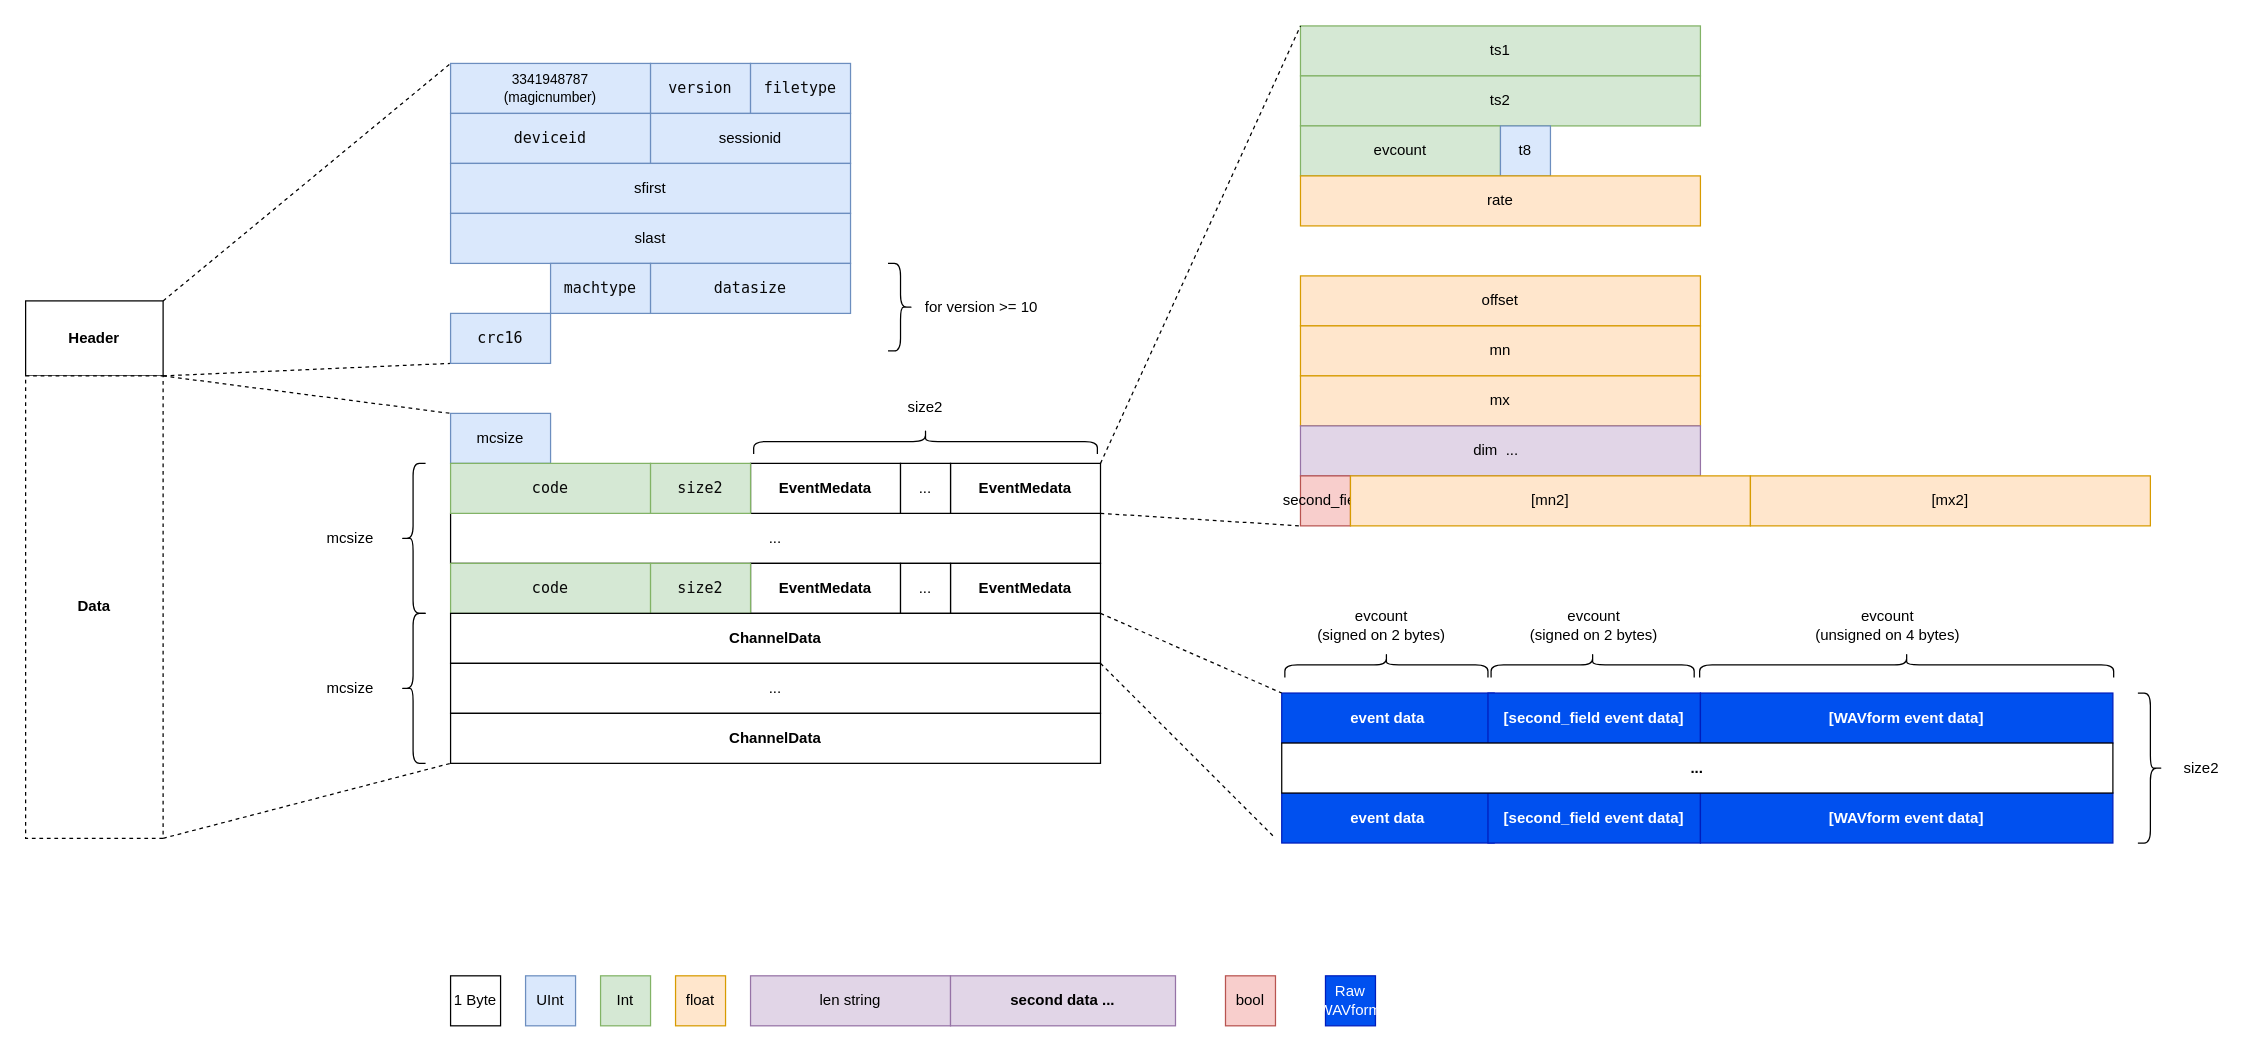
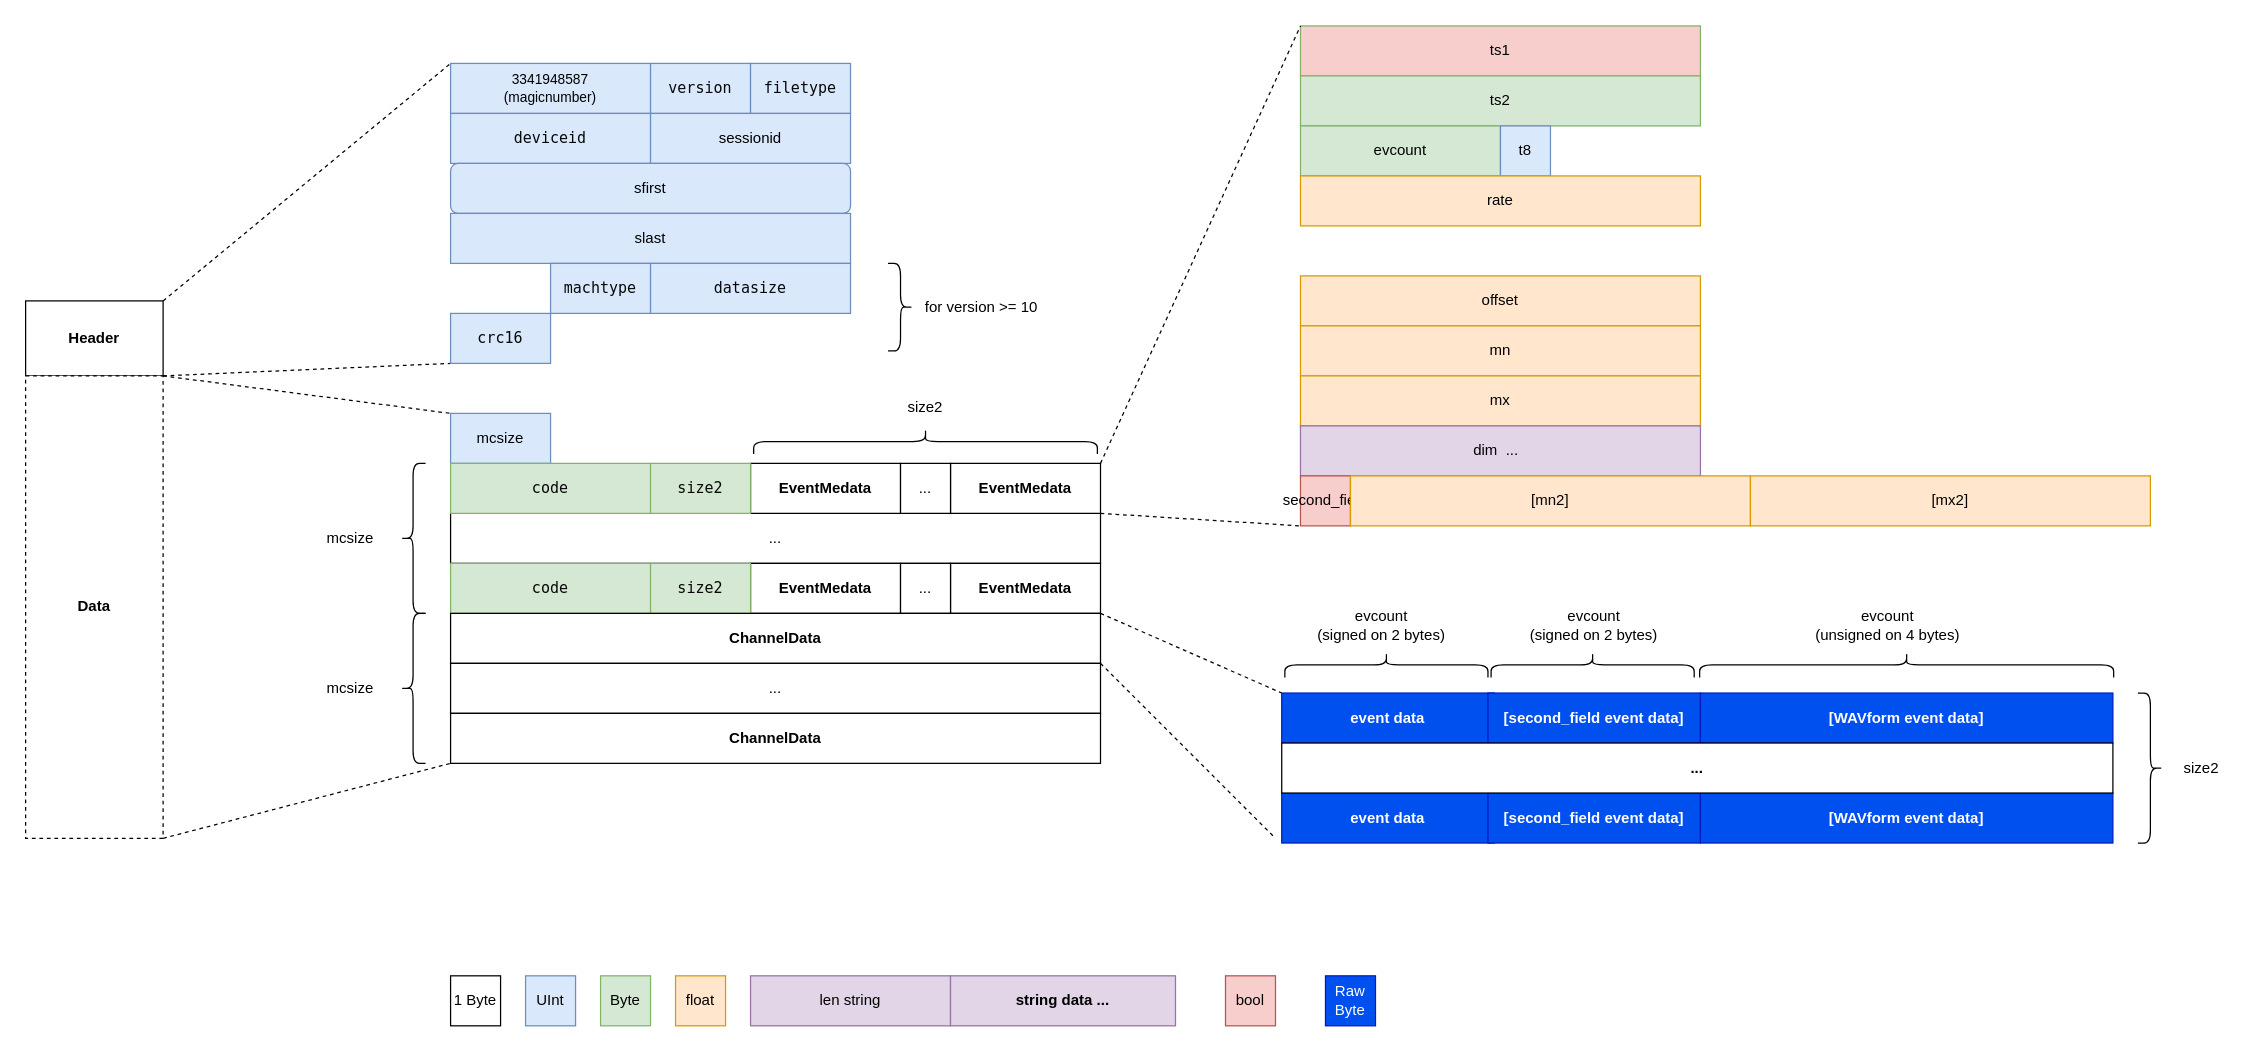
(1501, 51) -> (1501, 51)
(551, 88) -> (551, 88)
(651, 188) -> (651, 188)
(626, 1001) -> (626, 1001)
(1063, 1001) -> (1063, 1001)
(1351, 1001) -> (1351, 1001)
